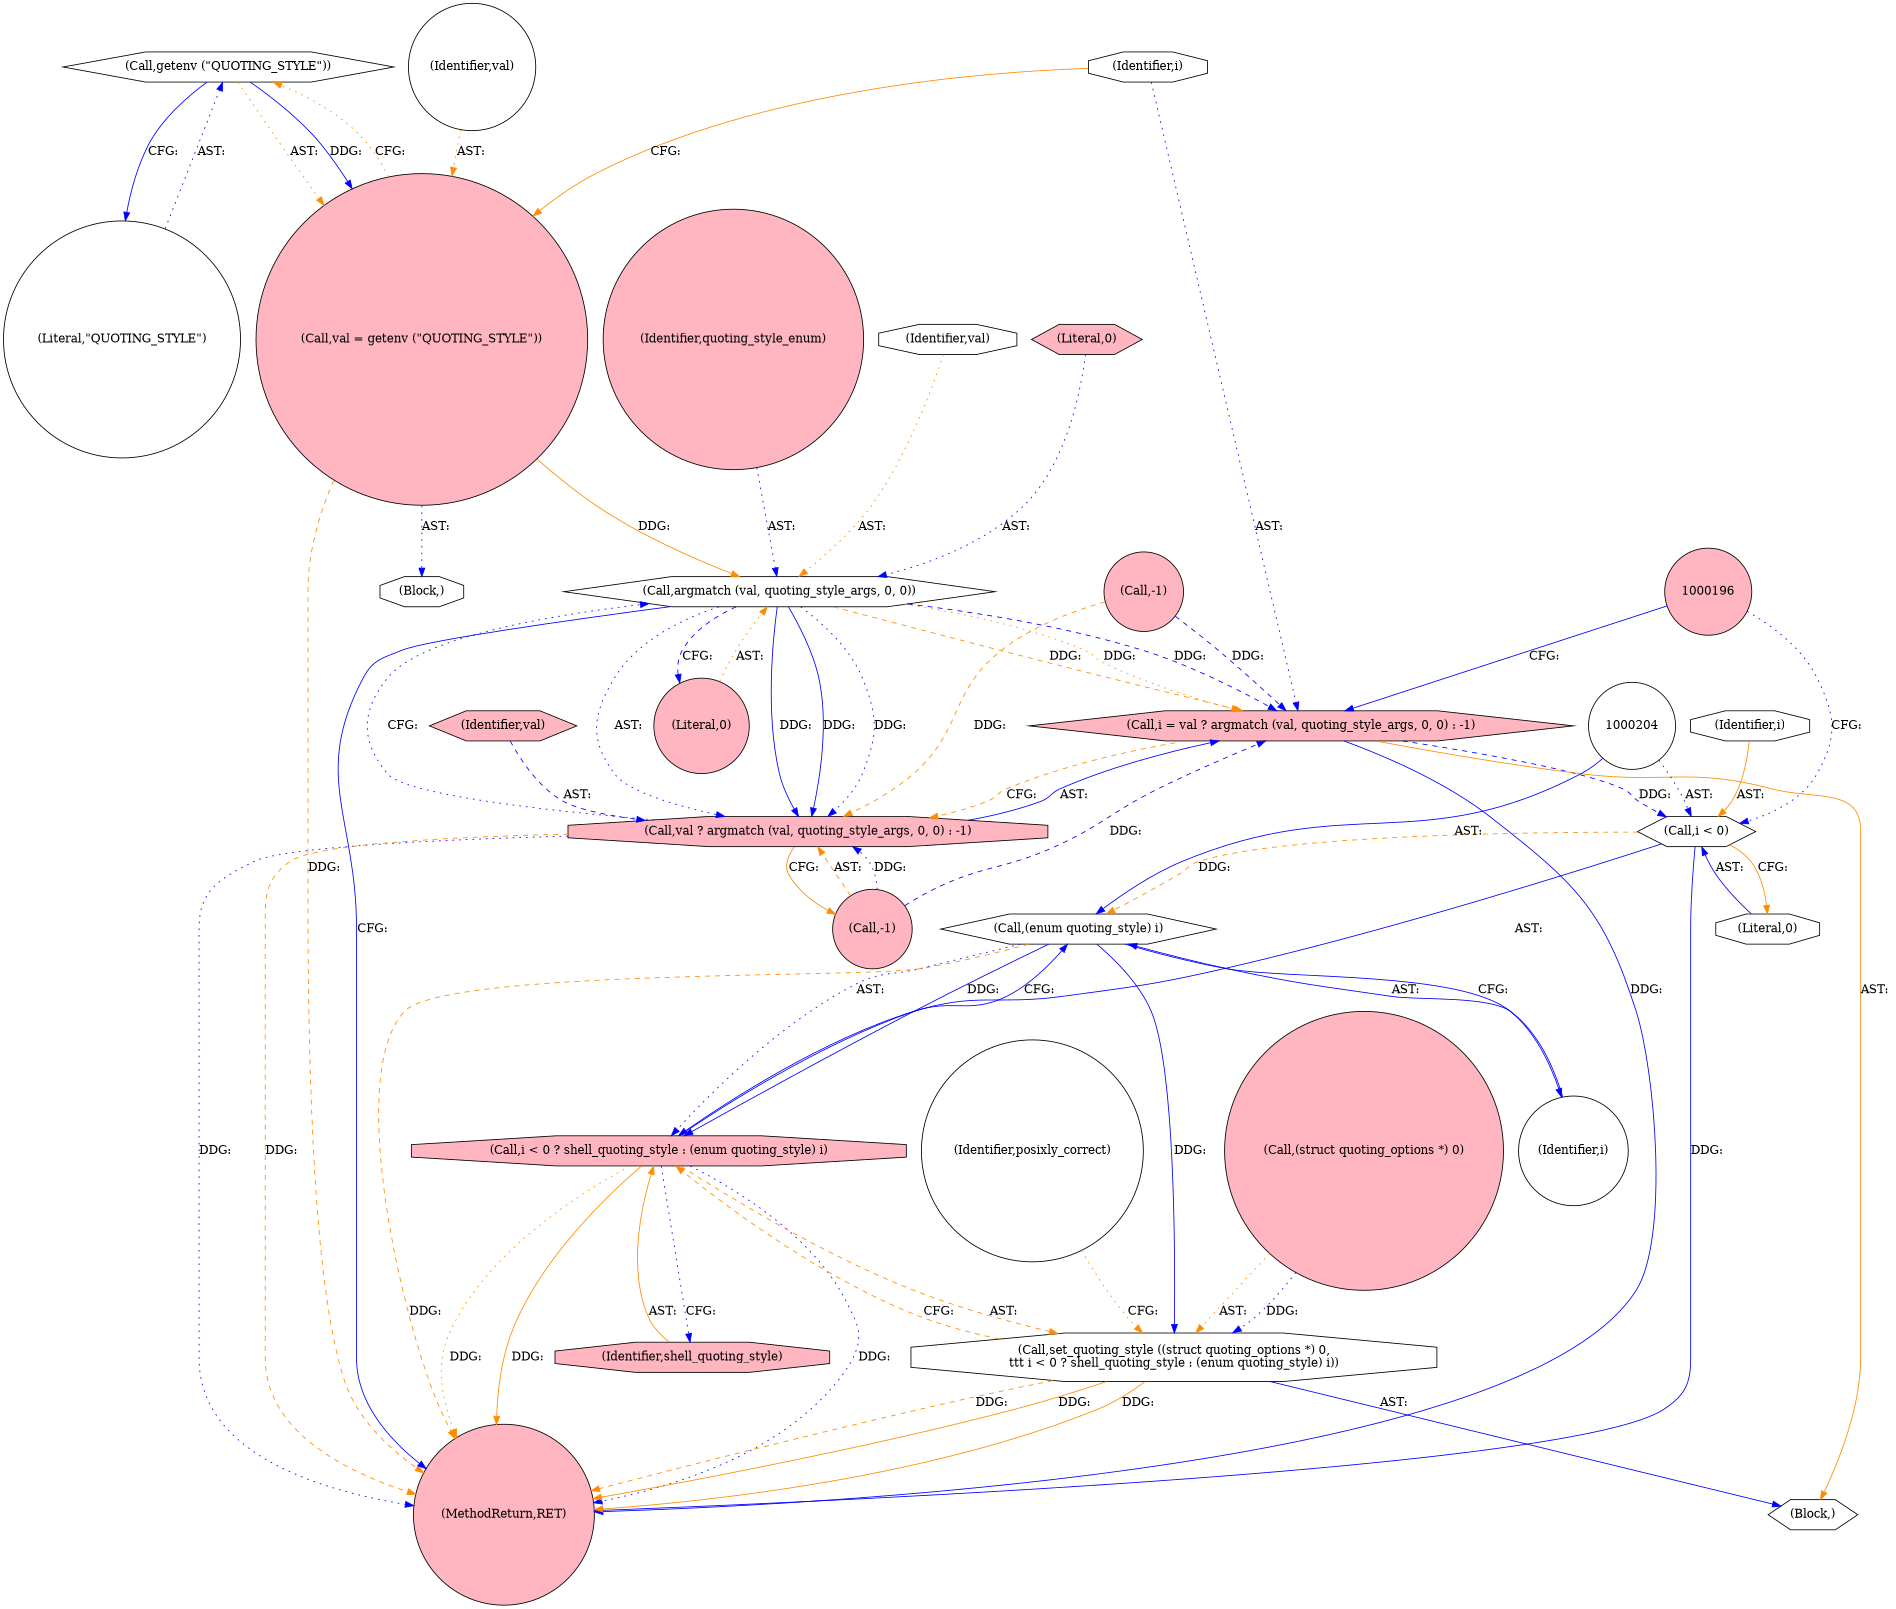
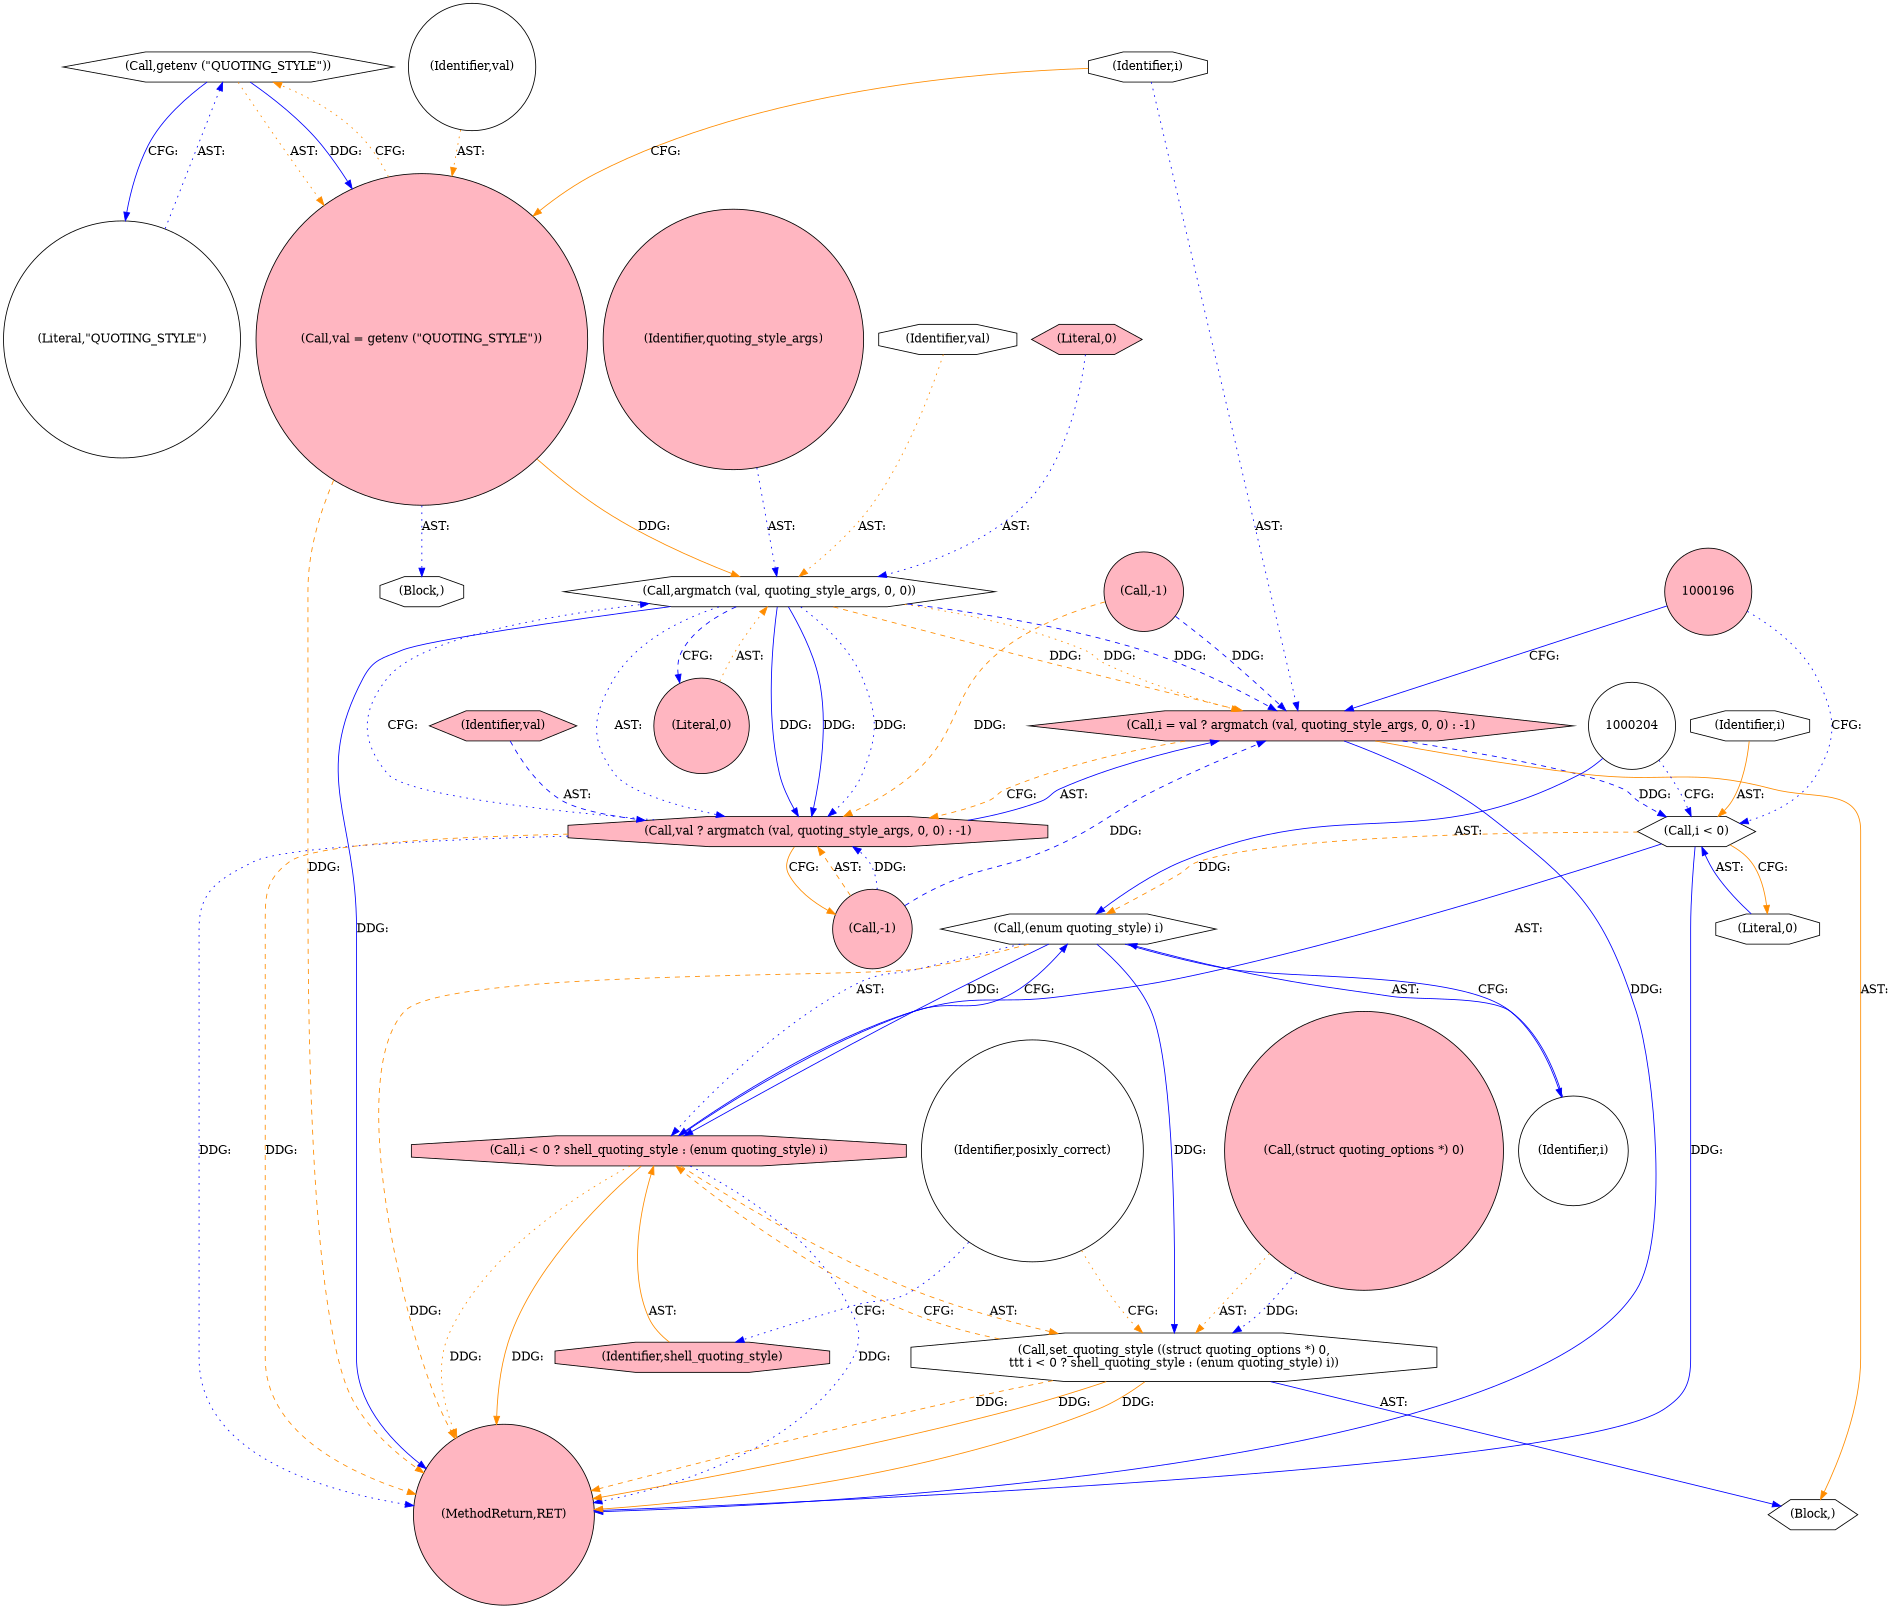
(733, 339) -> (733, 339)
(1701, 795) -> (1701, 795)
(375, 929) -> (375, 929)
(675, 1250) -> (864, 1303)
